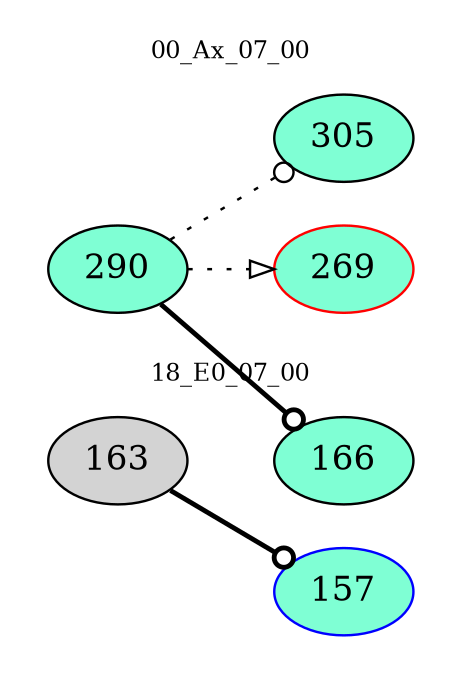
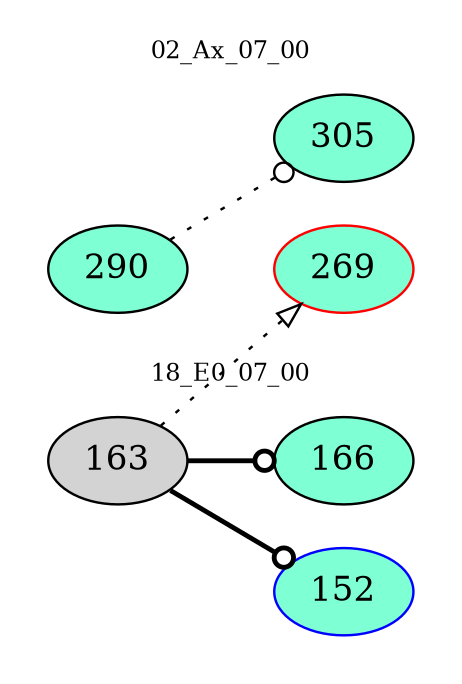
(231, 52) -> (231, 52)
(219, 269) -> (221, 373)
(233, 367) -> (221, 461)
(344, 592) -> (344, 592)
